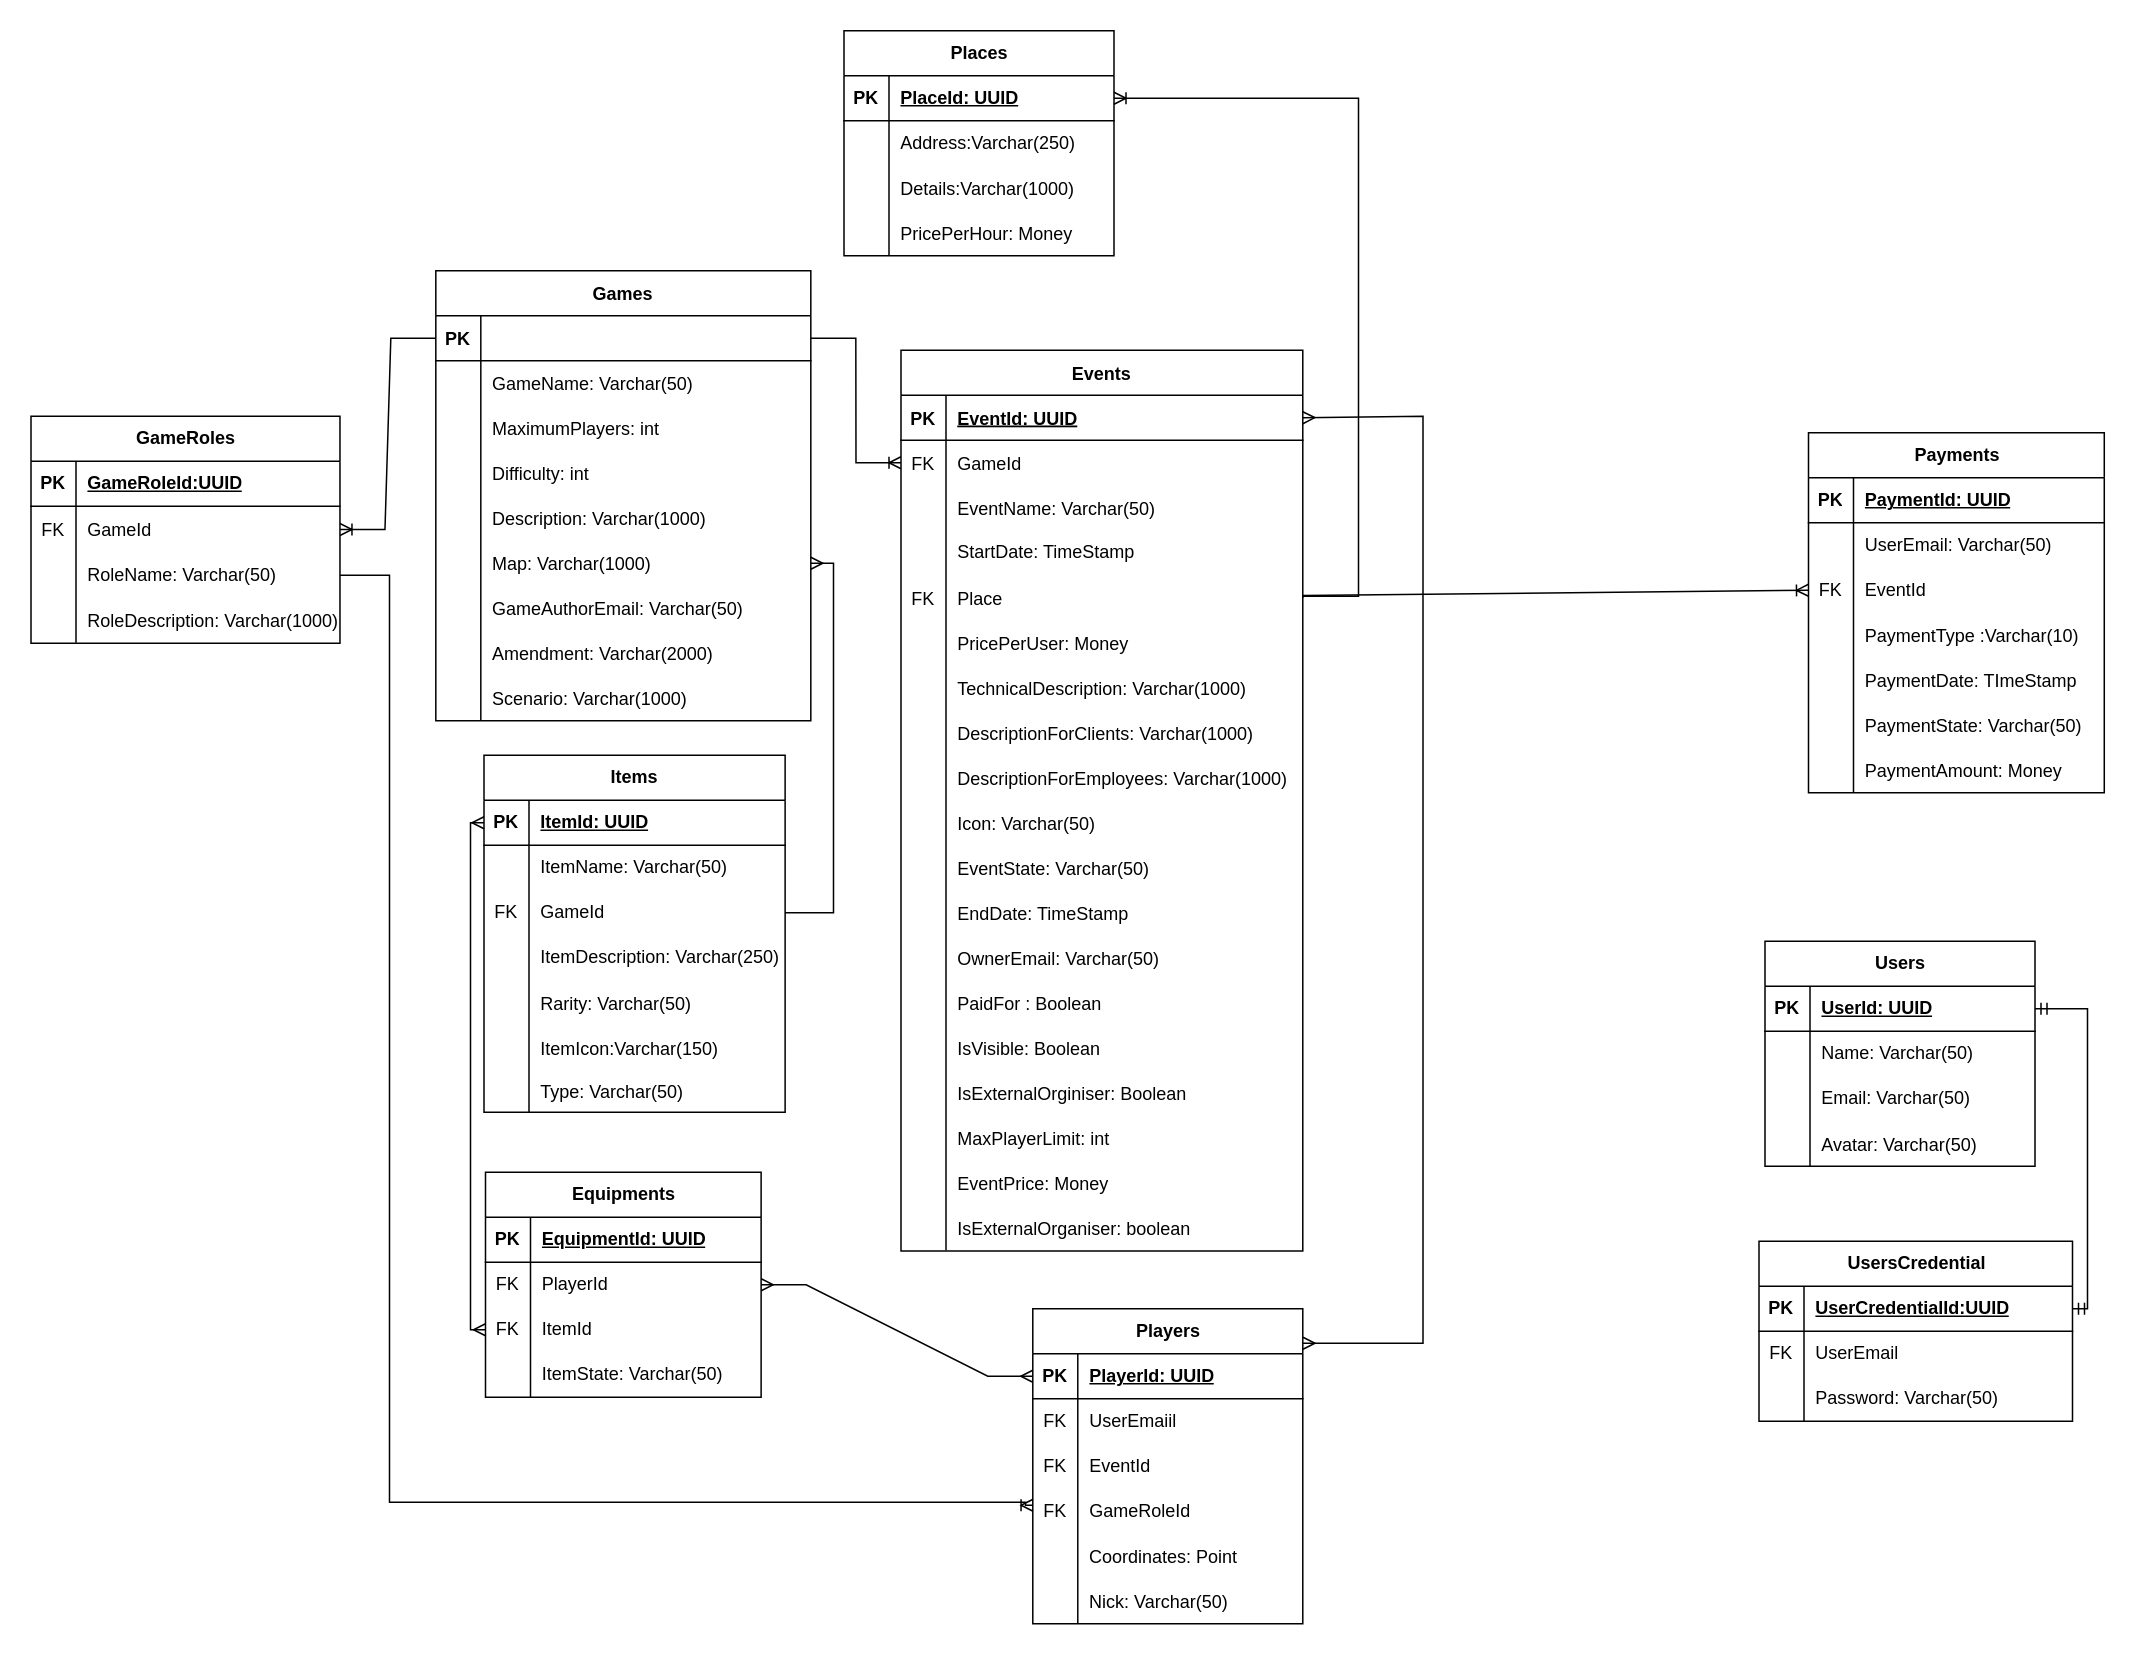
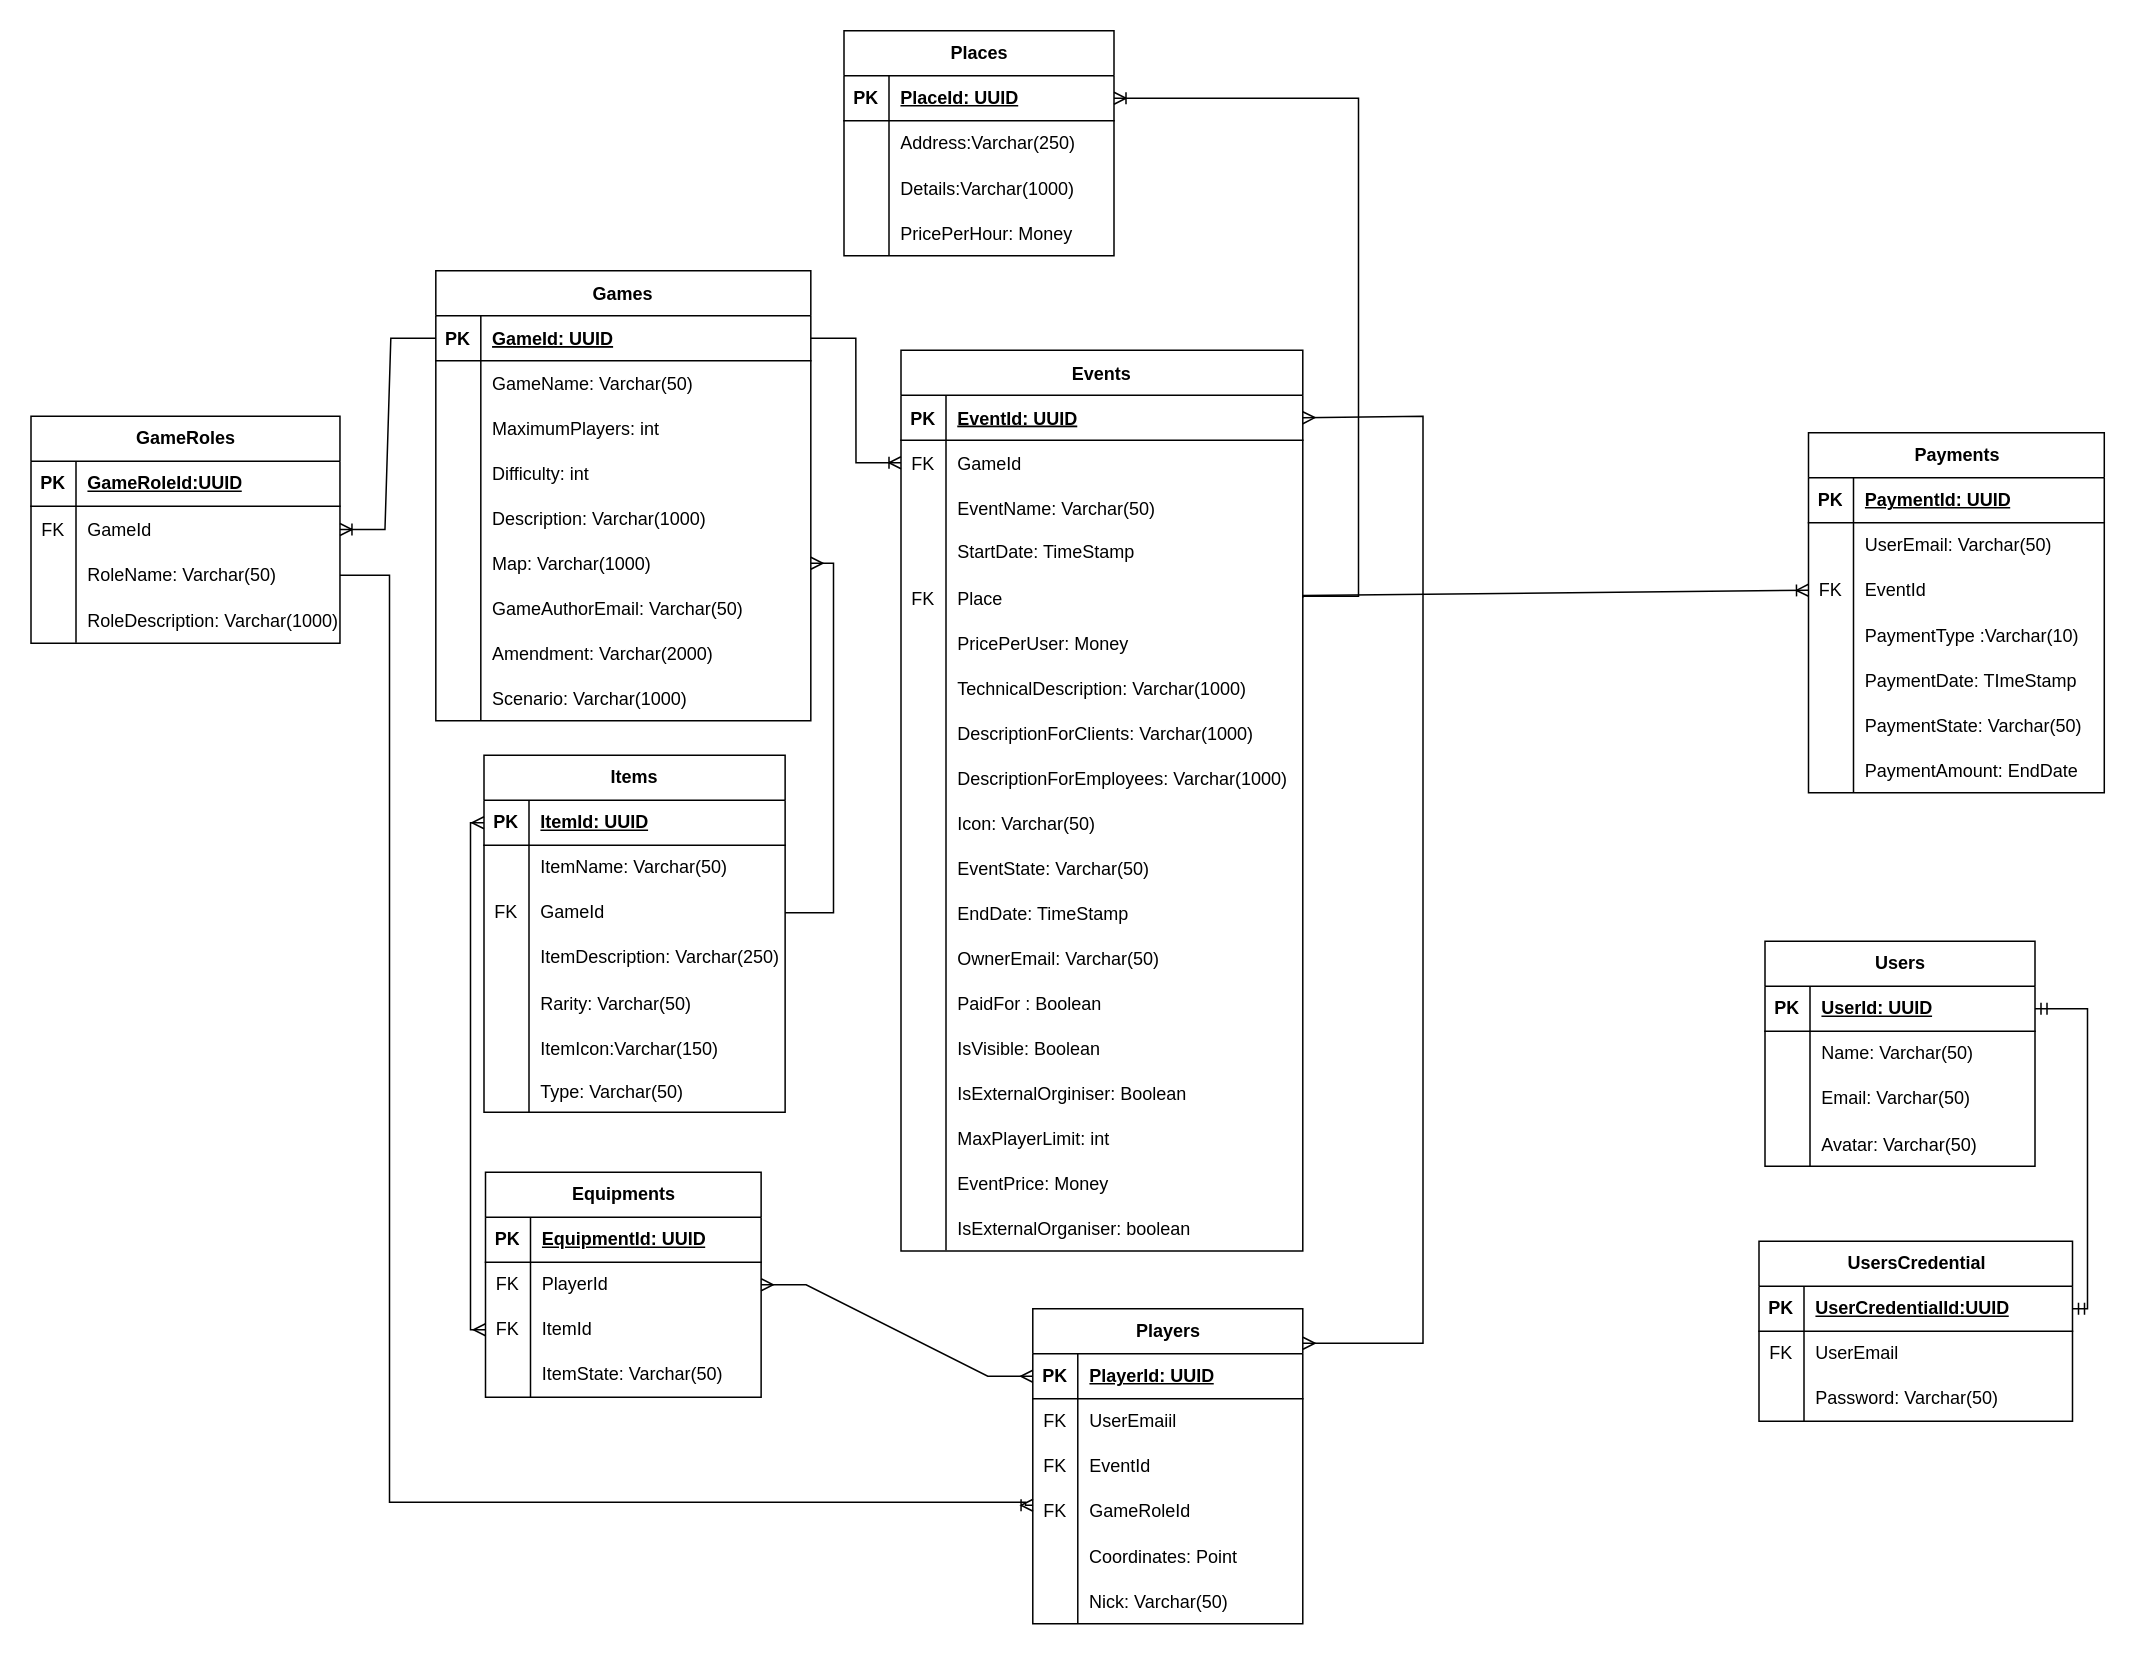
none -> (646, 338)
(1961, 771) -> (1971, 771)
